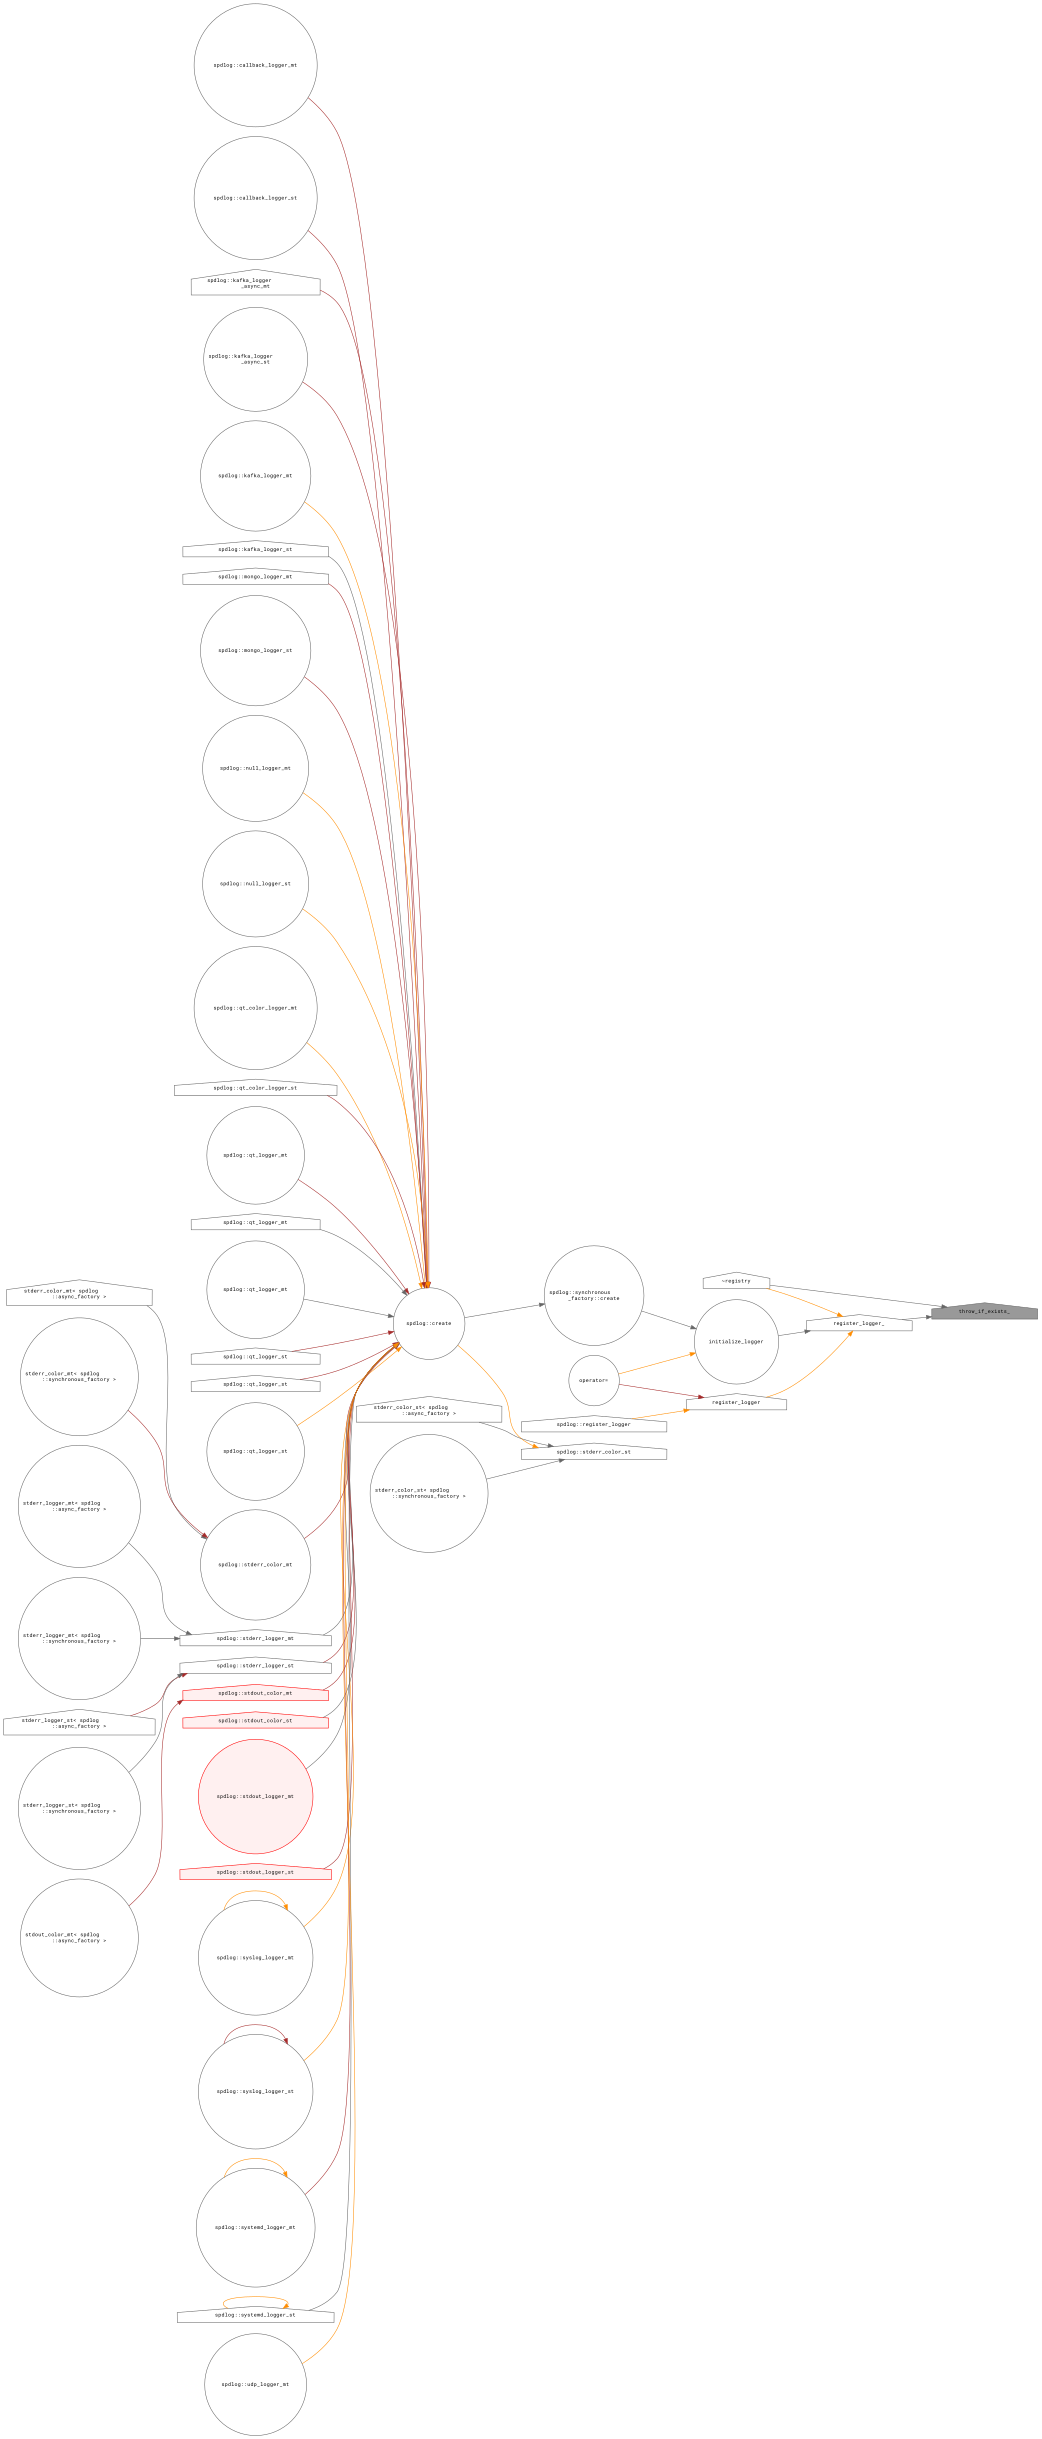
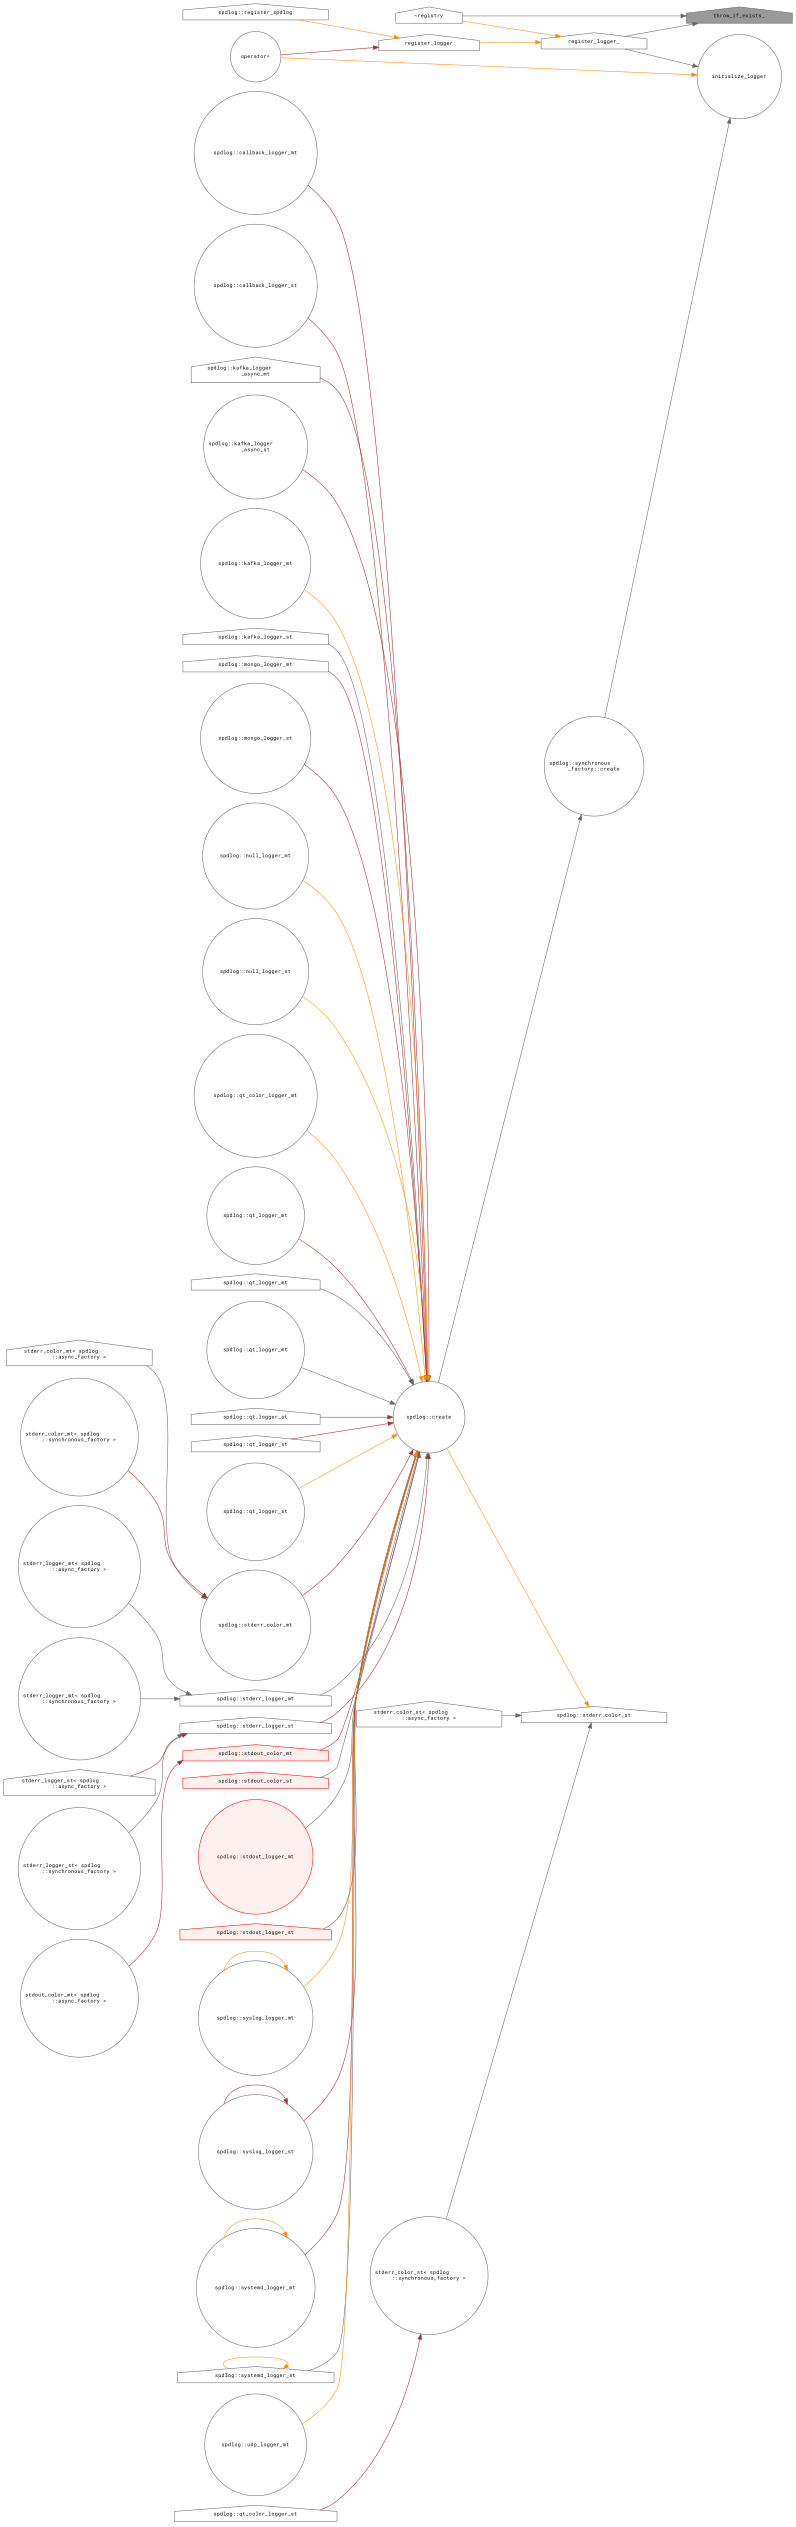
(396, 1184) -> (387, 2436)
(792, 1334) -> (659, 57)
(594, 1425) -> (256, 13)
(347, 1702) -> (353, 1792)
